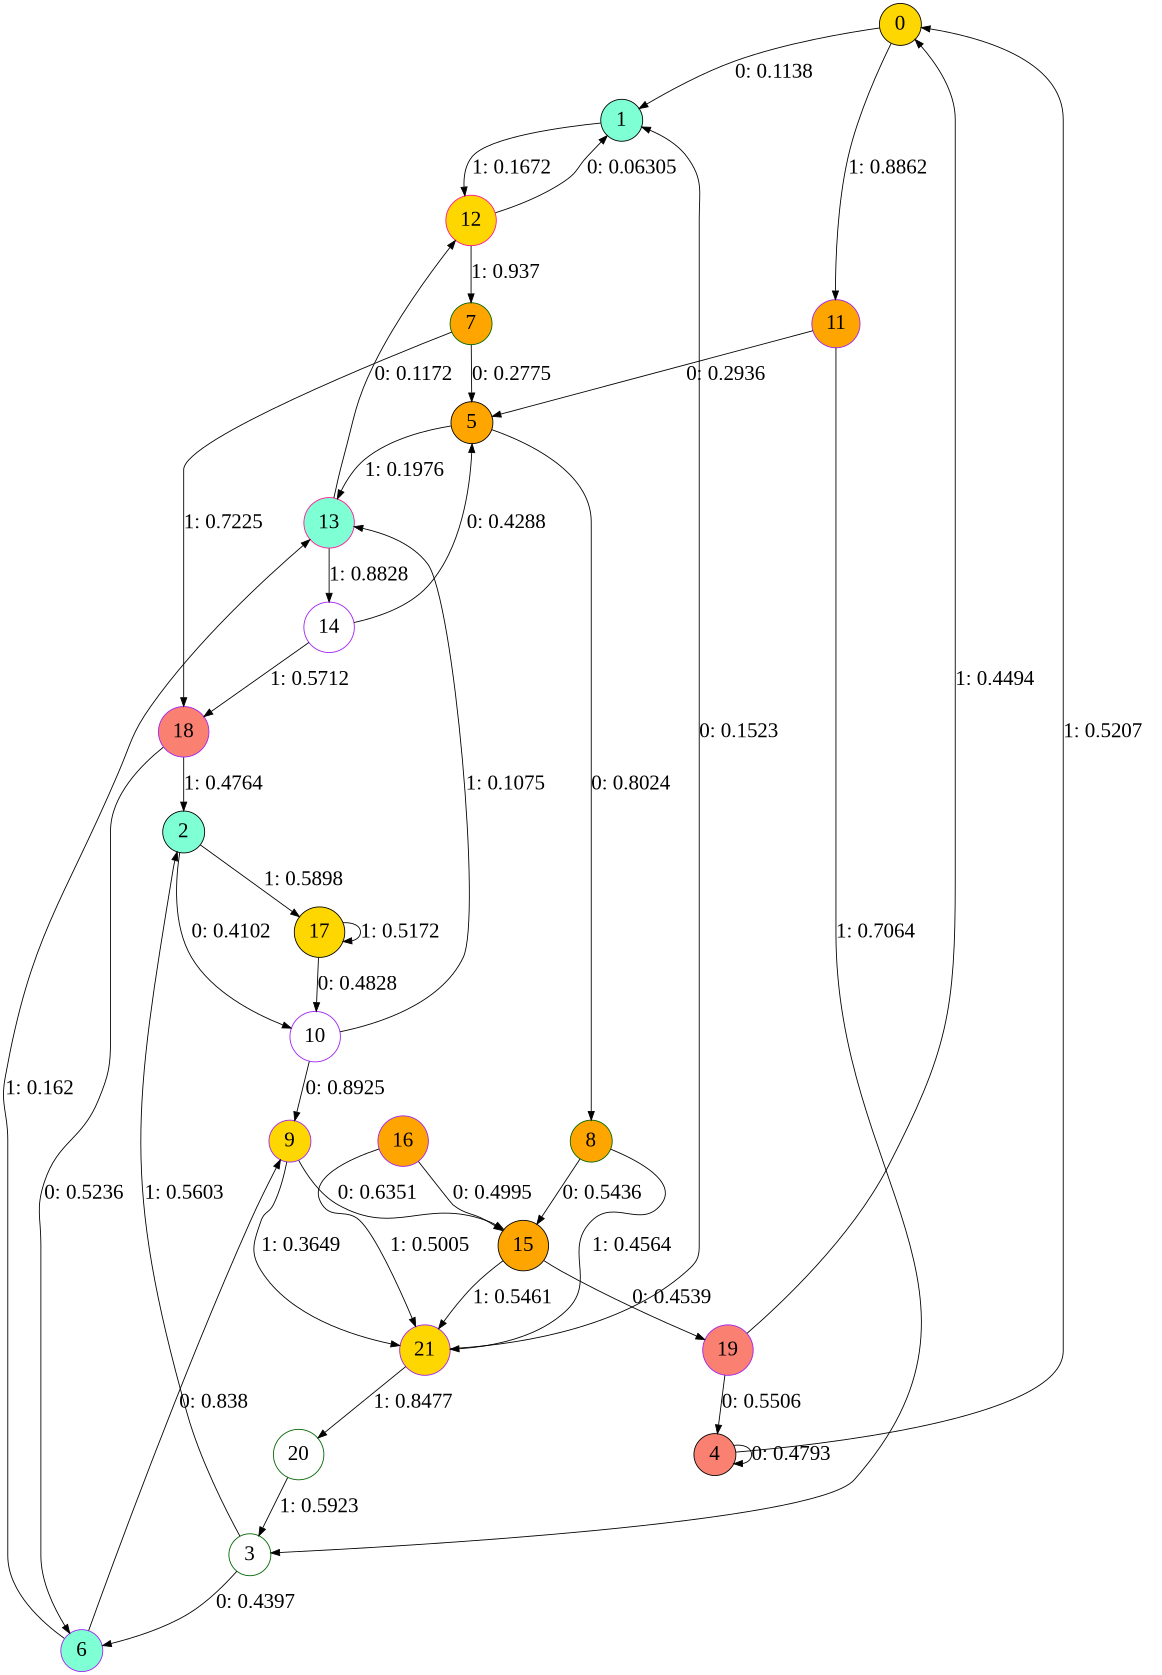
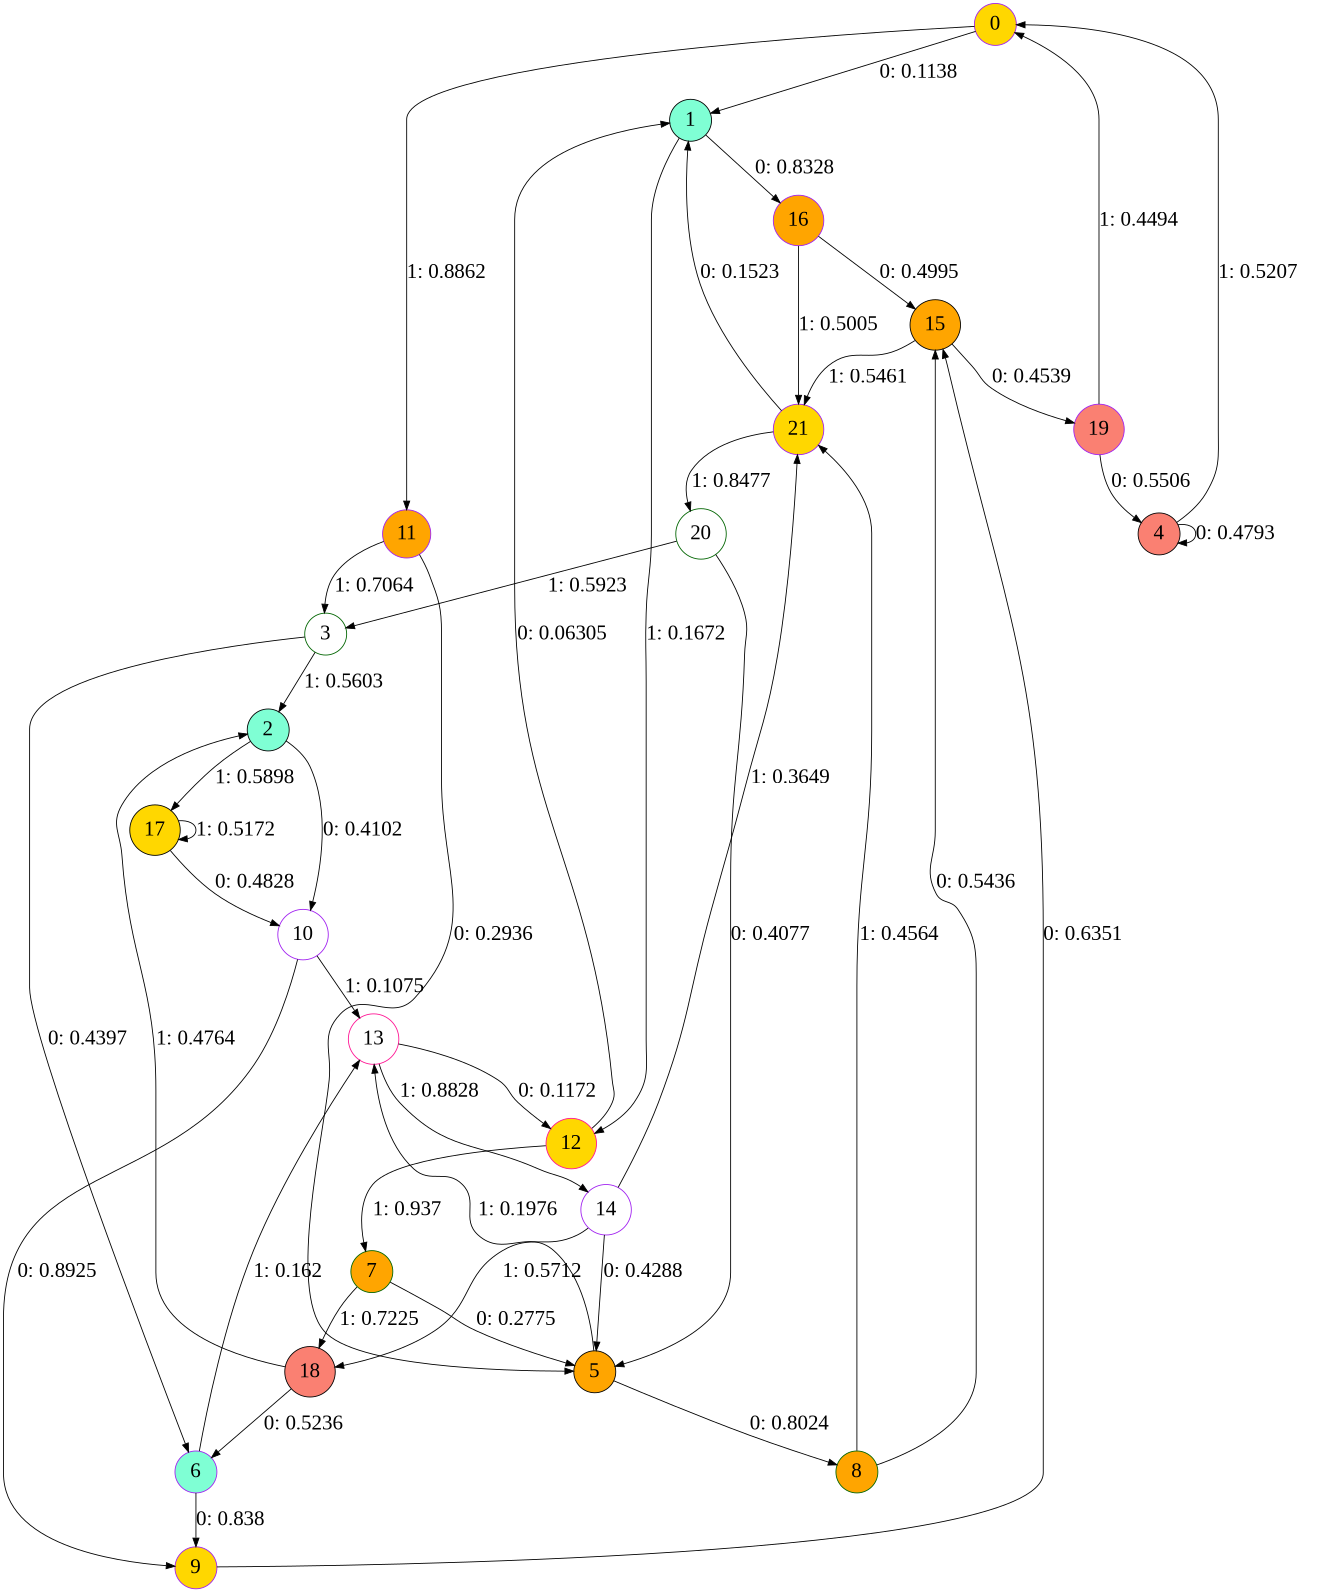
(900, 24) -> (995, 24)
none -> (740, 166)
(329, 523) -> (374, 1039)
(184, 732) -> (310, 1372)
none -> (731, 985)
(272, 1285) -> (738, 814)
